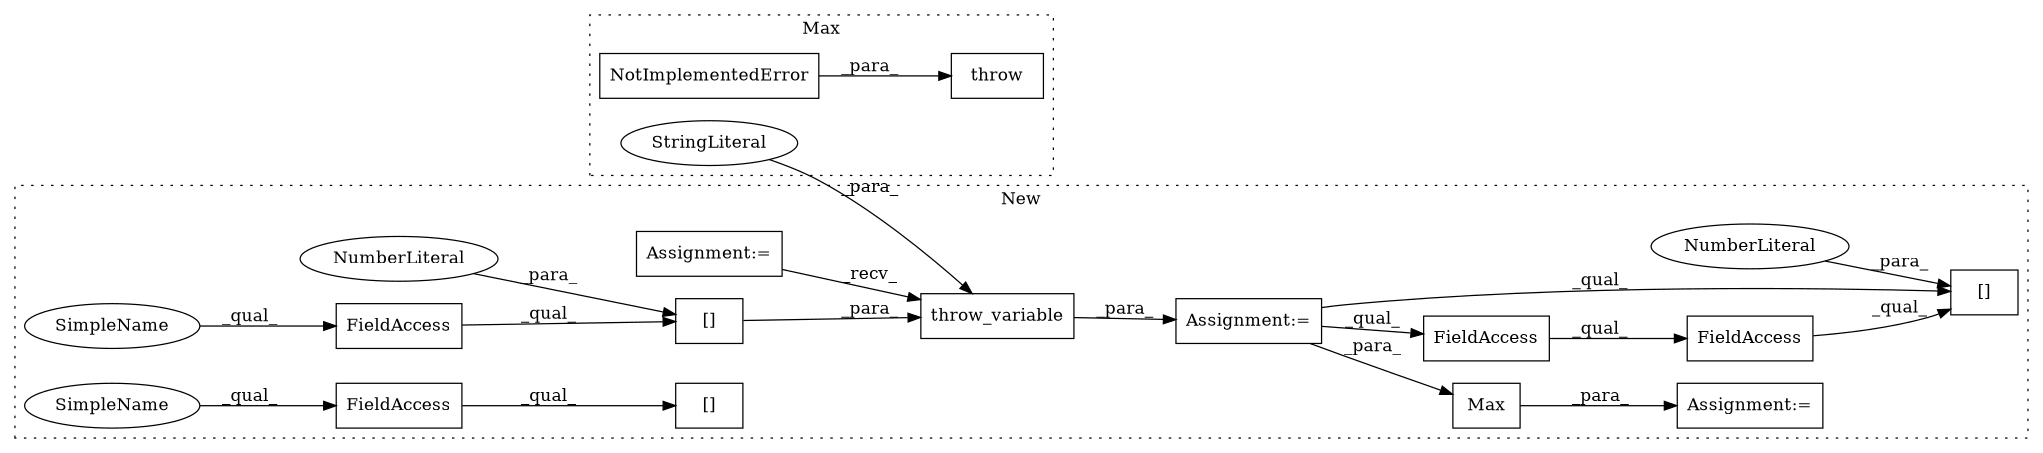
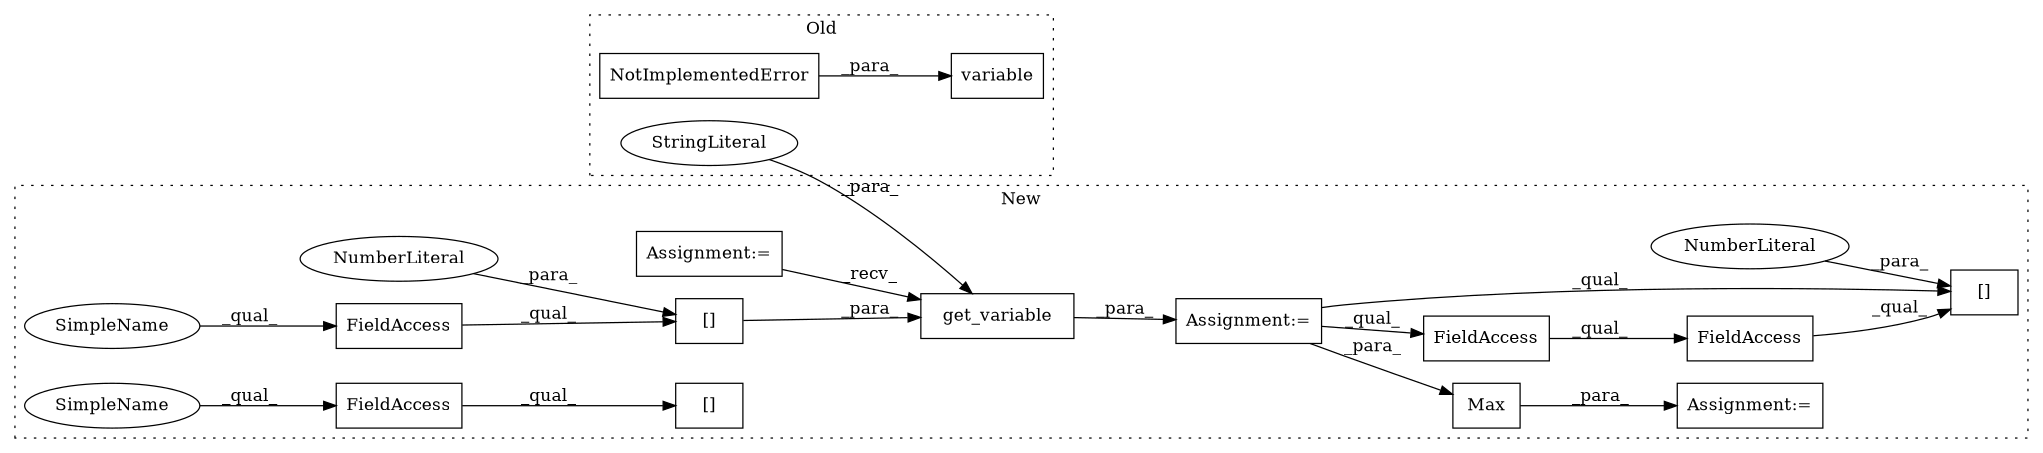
(822, 29) -> (822, 29)
(997, 76) -> (997, 76)
(997, 316) -> (997, 316)
